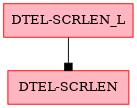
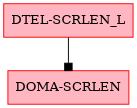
(68, 87) -> (68, 87)
